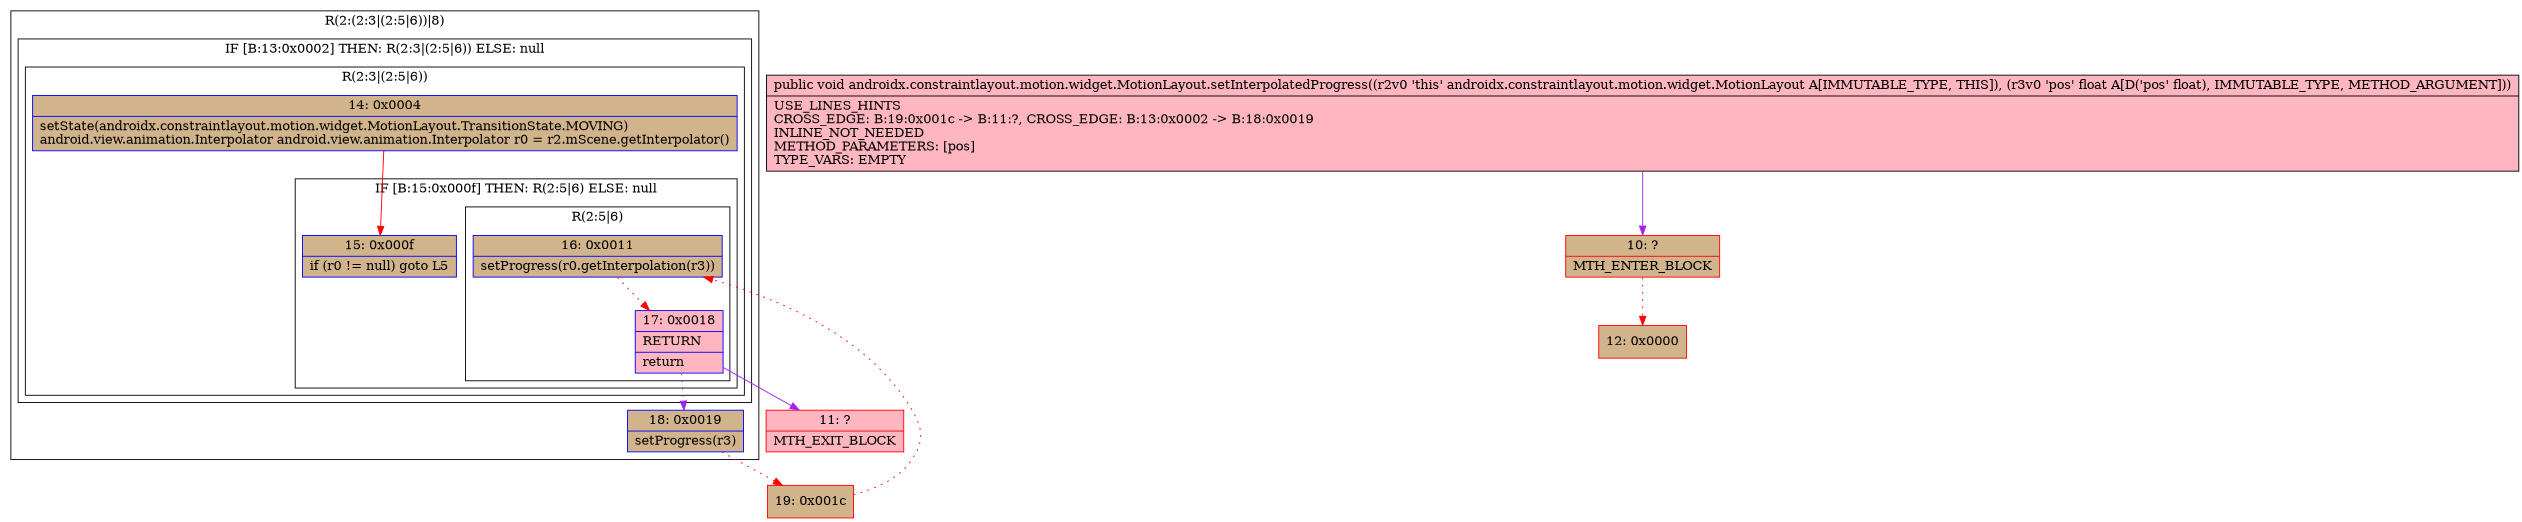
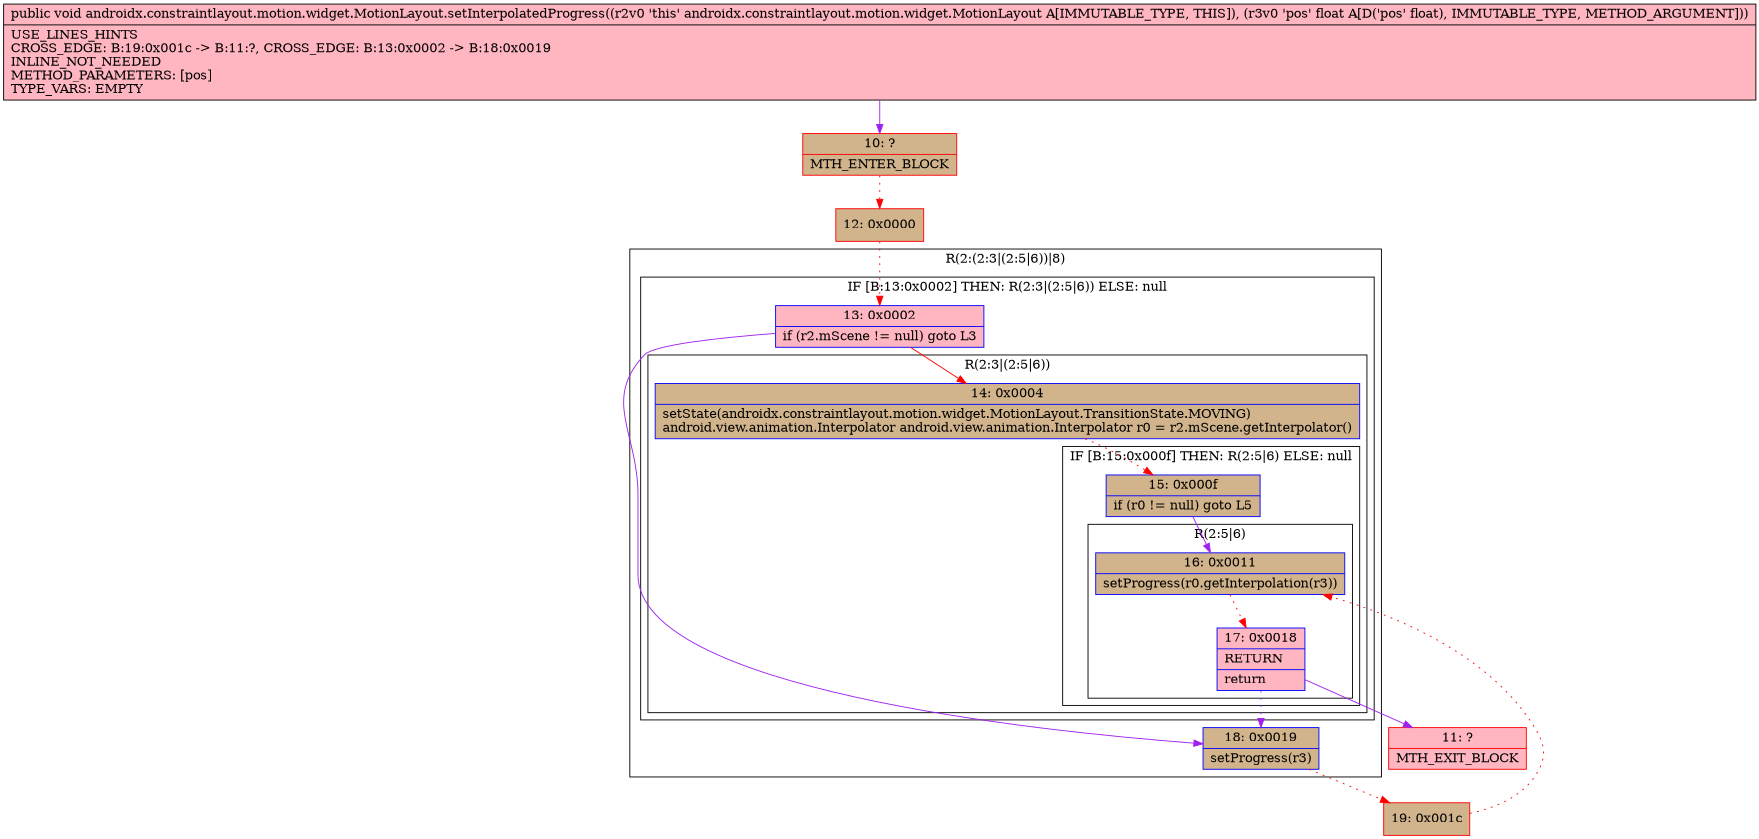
(382, 189) -> (1116, 453)
none -> (880, 326)
none -> (1200, 531)
